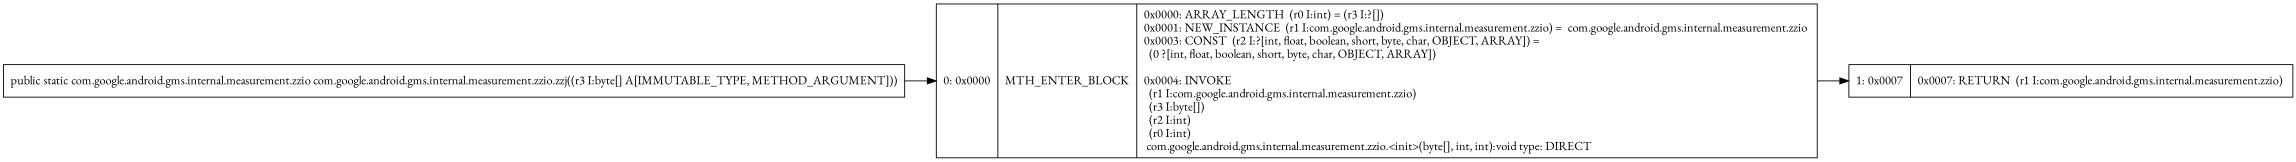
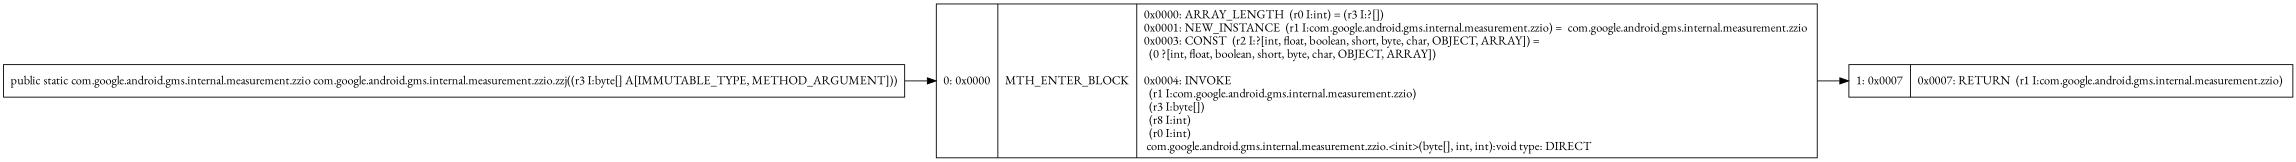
(1168, 120) -> (1168, 120)
